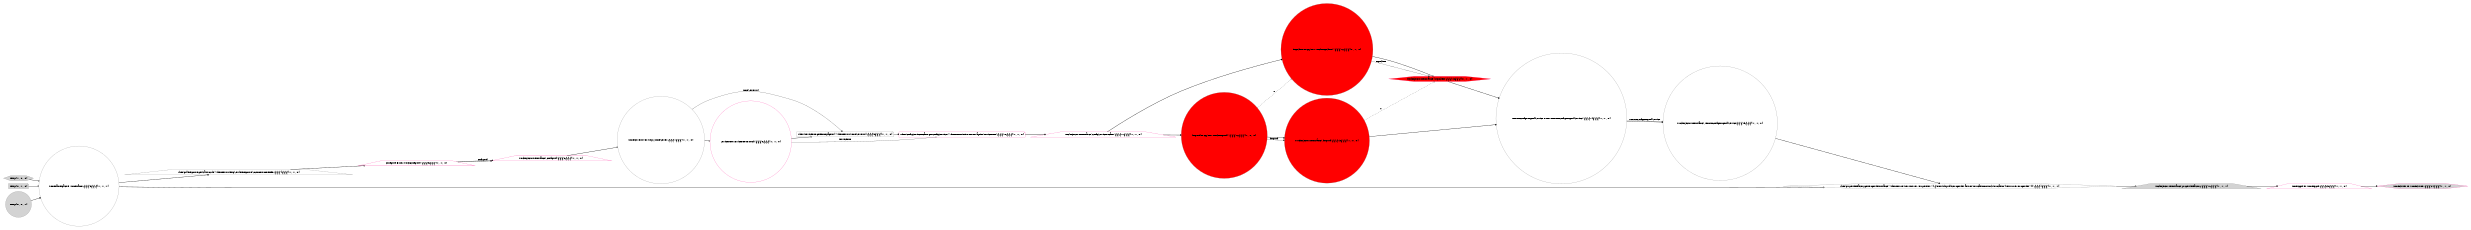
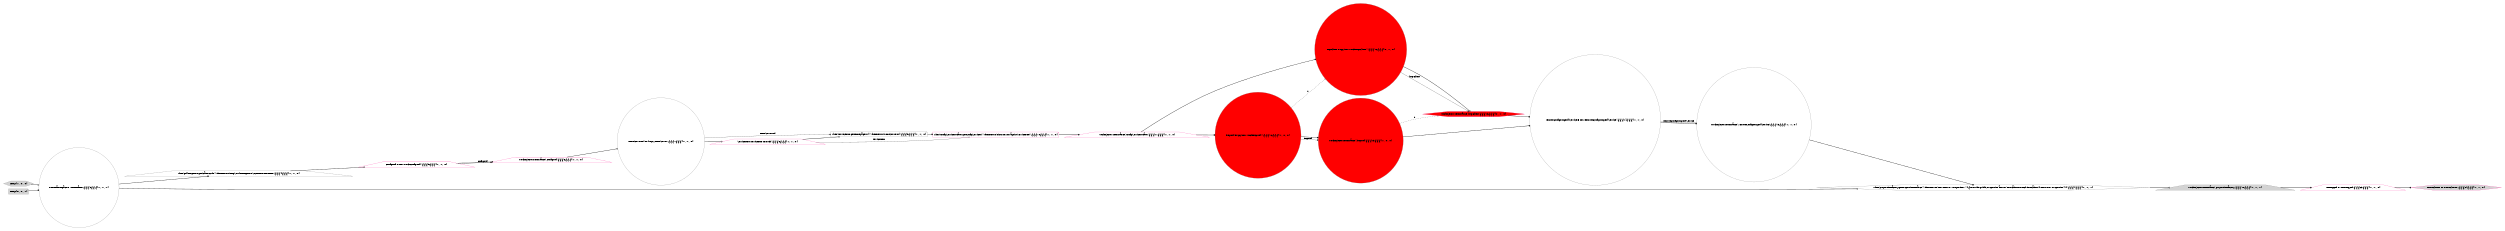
(751, 142) -> (768, 142)
(18, 186) -> none
(18, 204) -> (18, 192)
